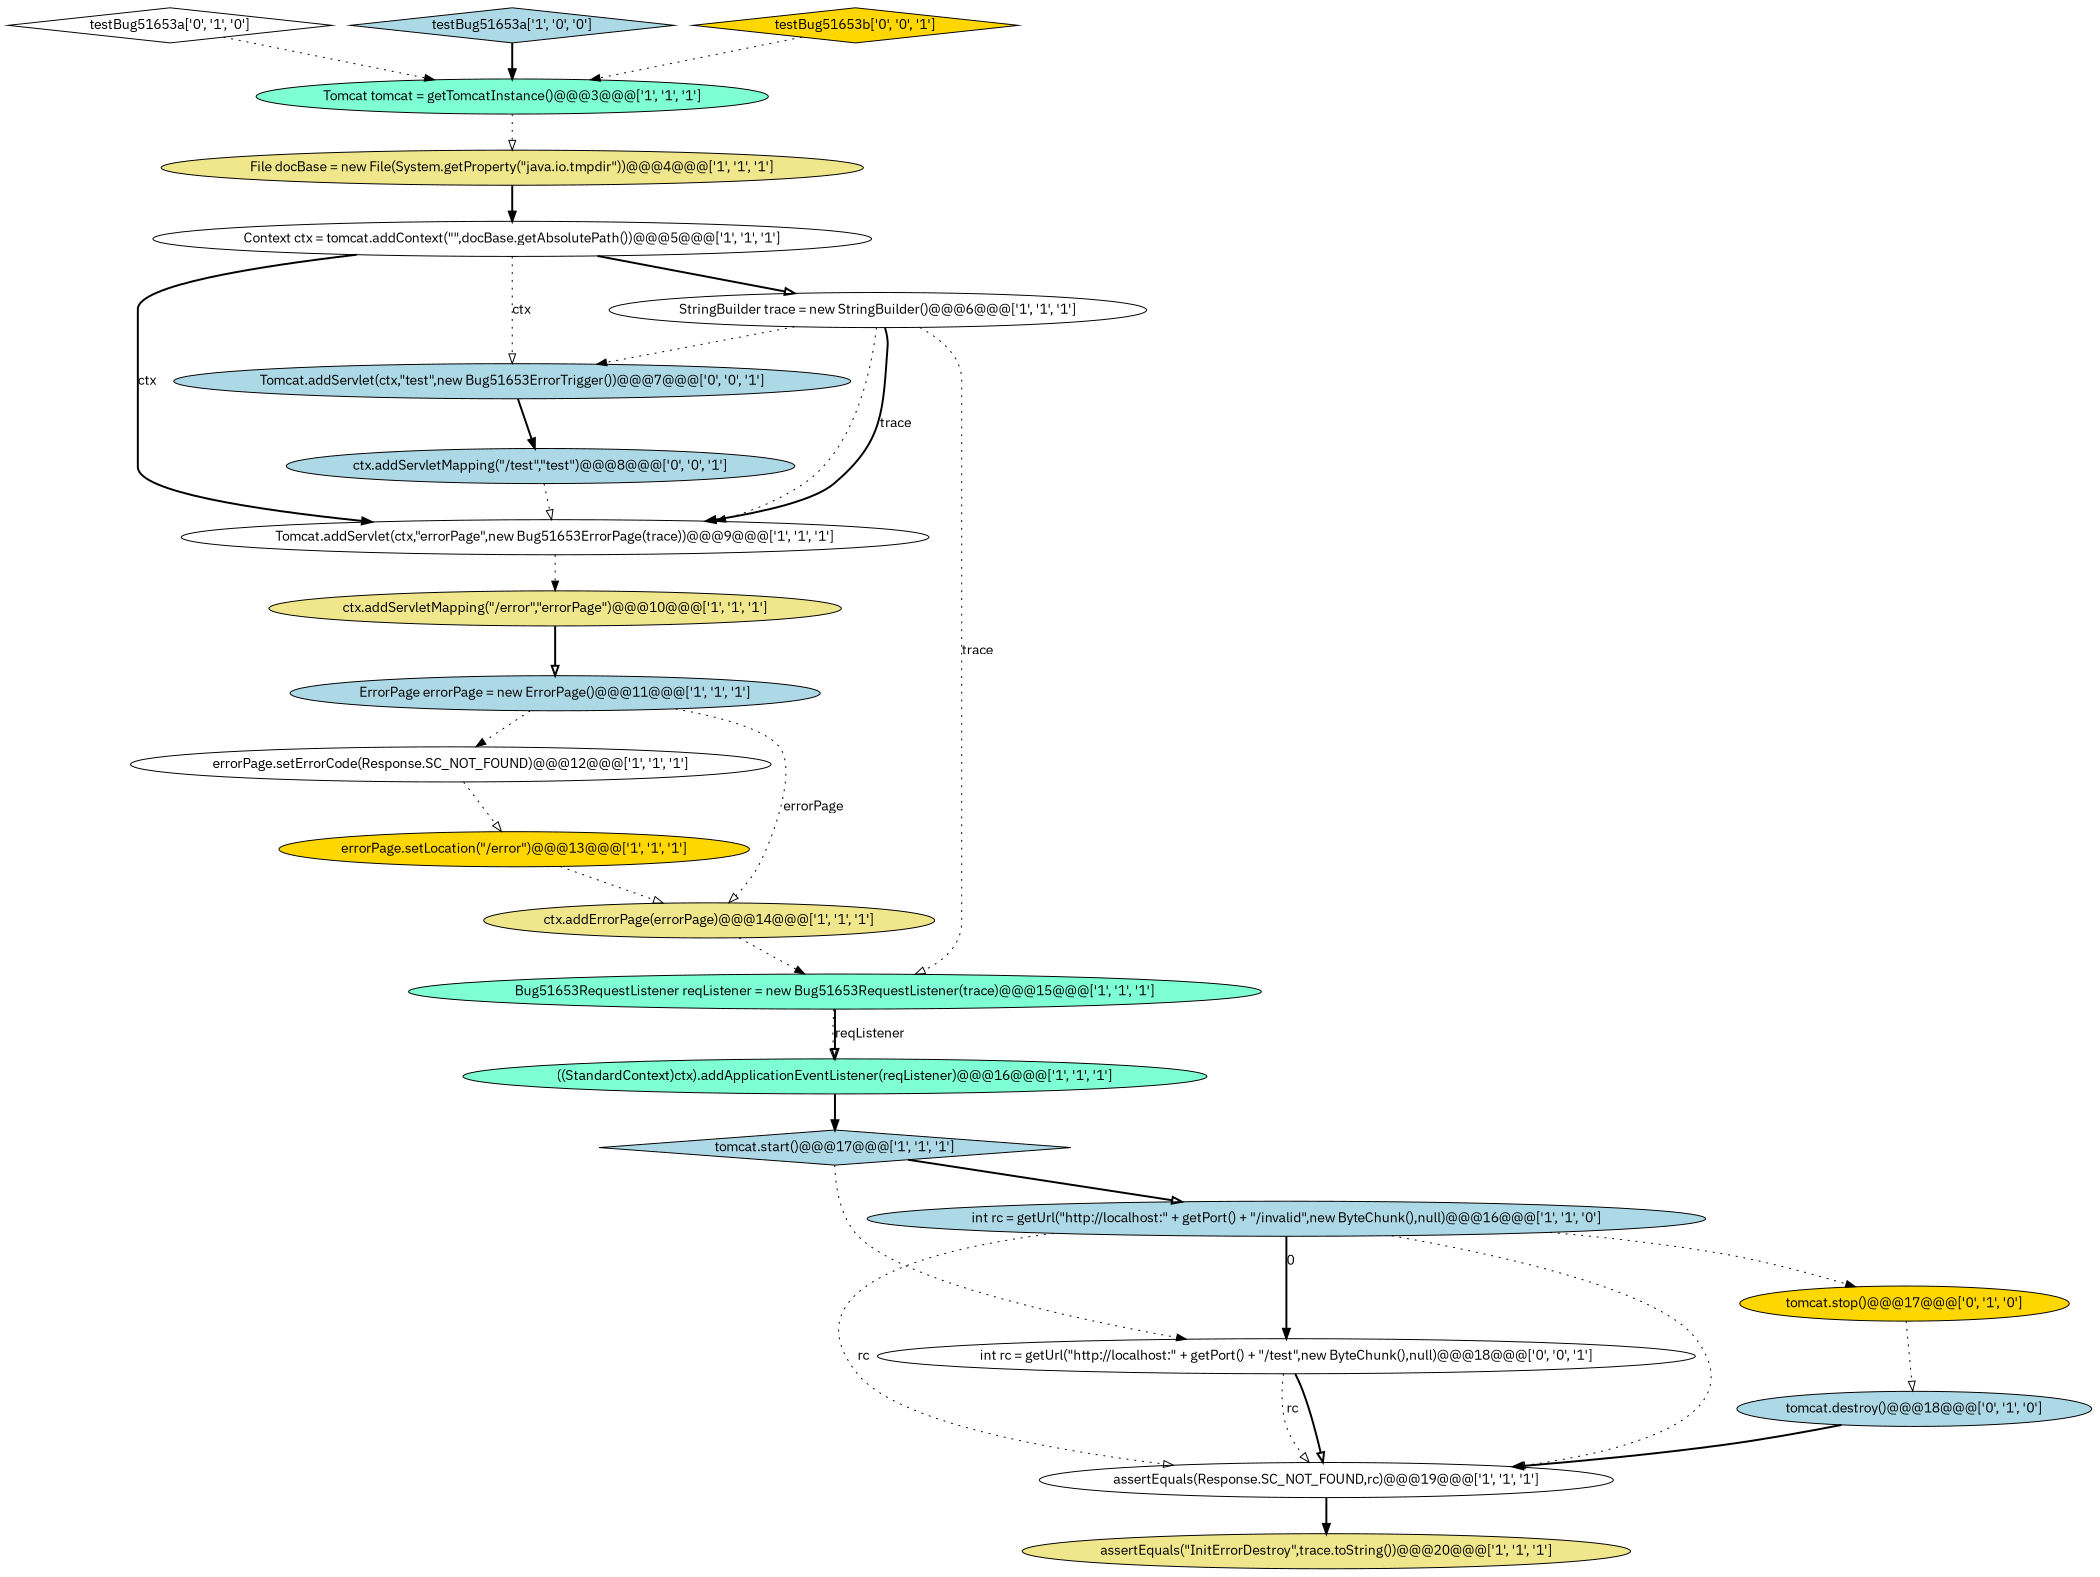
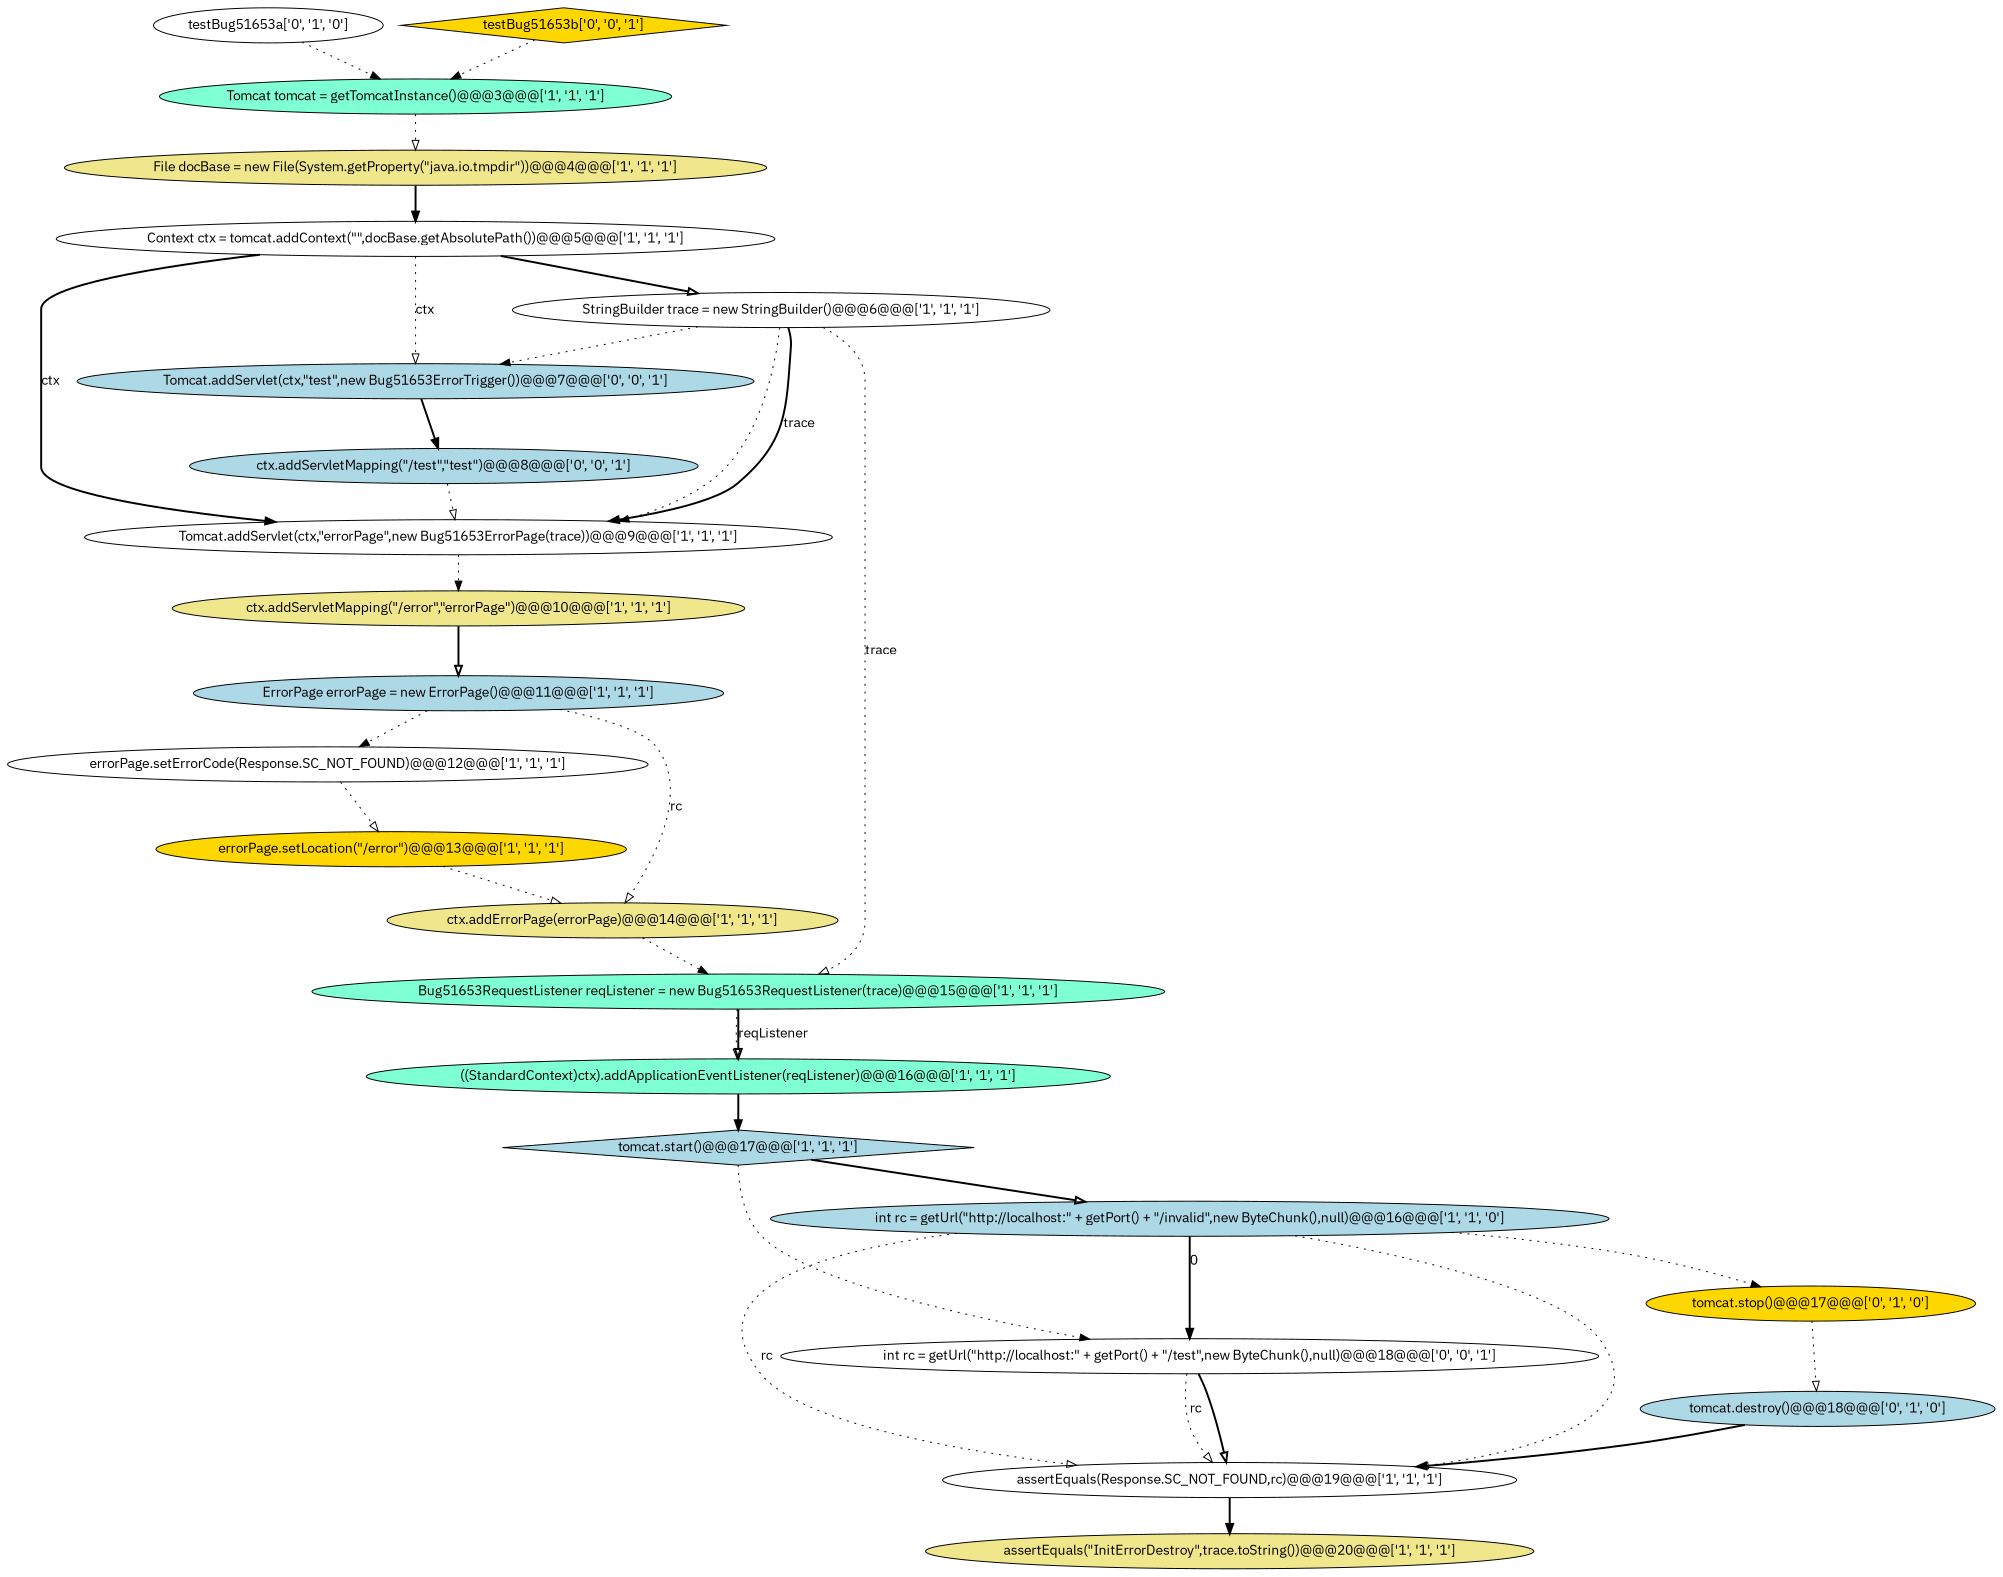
(170, 25) -> (268, 25)
(512, 25) -> none
(814, 807) -> (676, 807)
